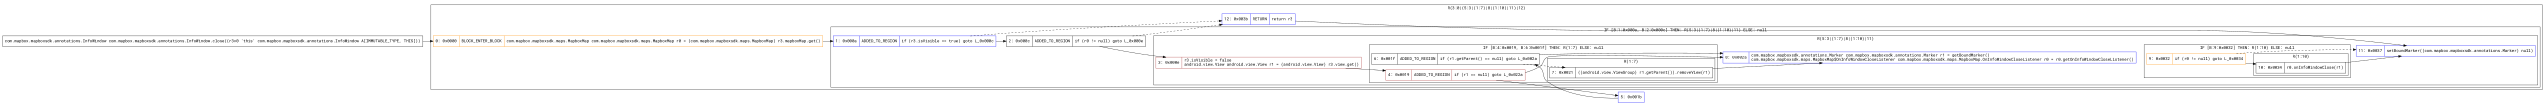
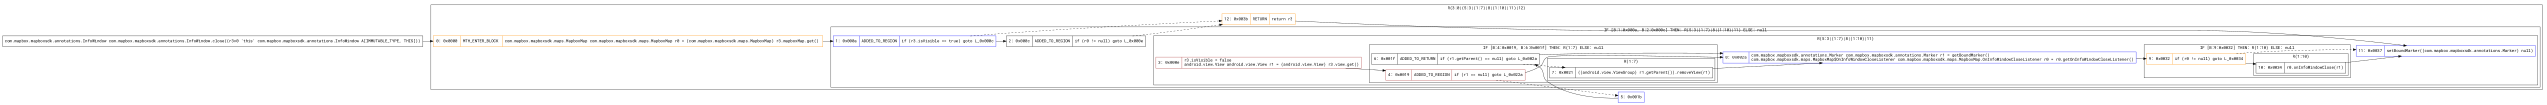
(1259, 19) -> (1259, 19)
(482, 41) -> (481, 41)
(1131, 52) -> none
(1418, 59) -> (1418, 59)
none -> (2140, 59)
(1585, 91) -> (1585, 91)
